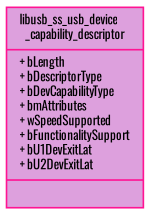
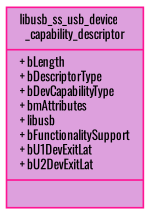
(66, 121) -> (37, 121)
